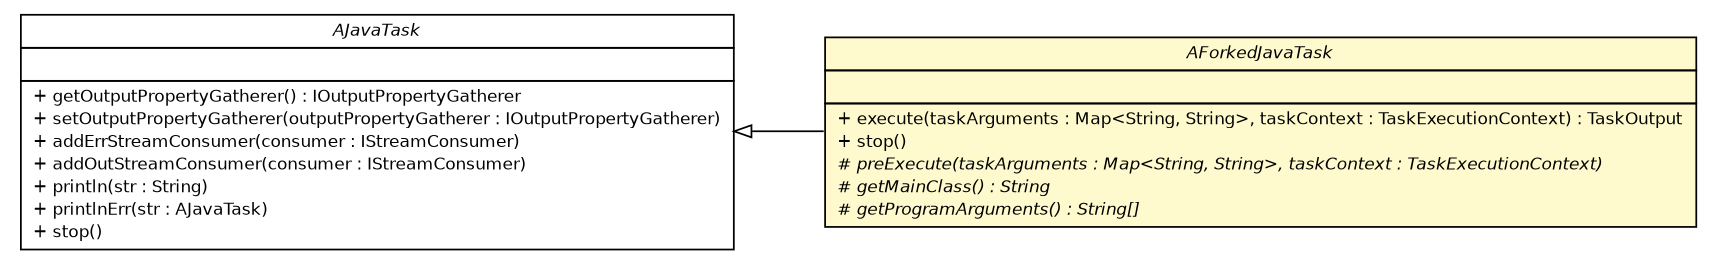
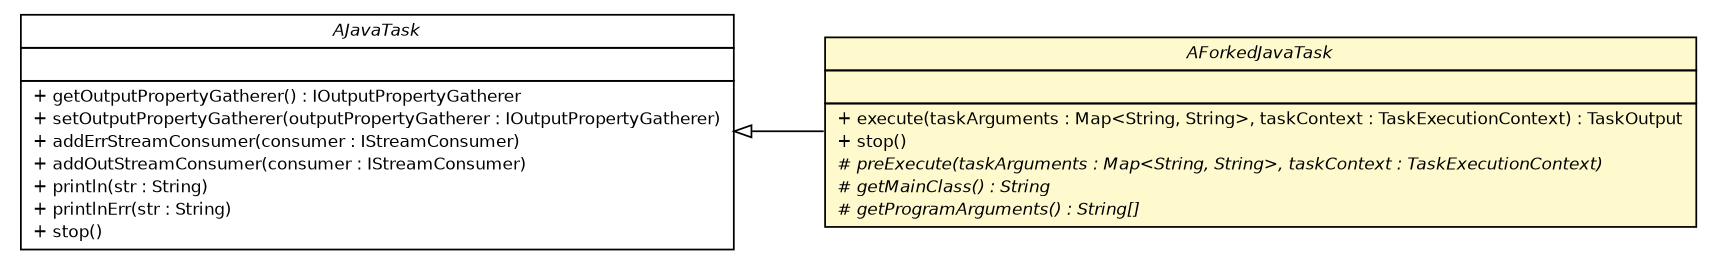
(151, 210) -> (133, 210)
